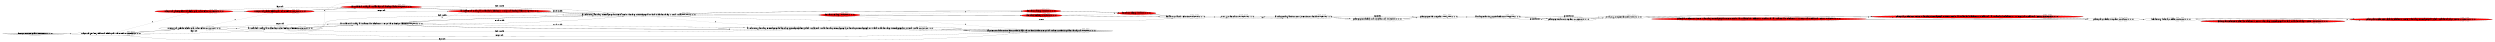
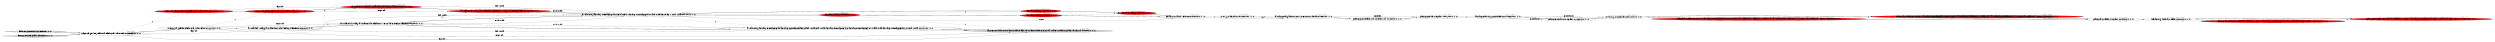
none -> (35, 32)
